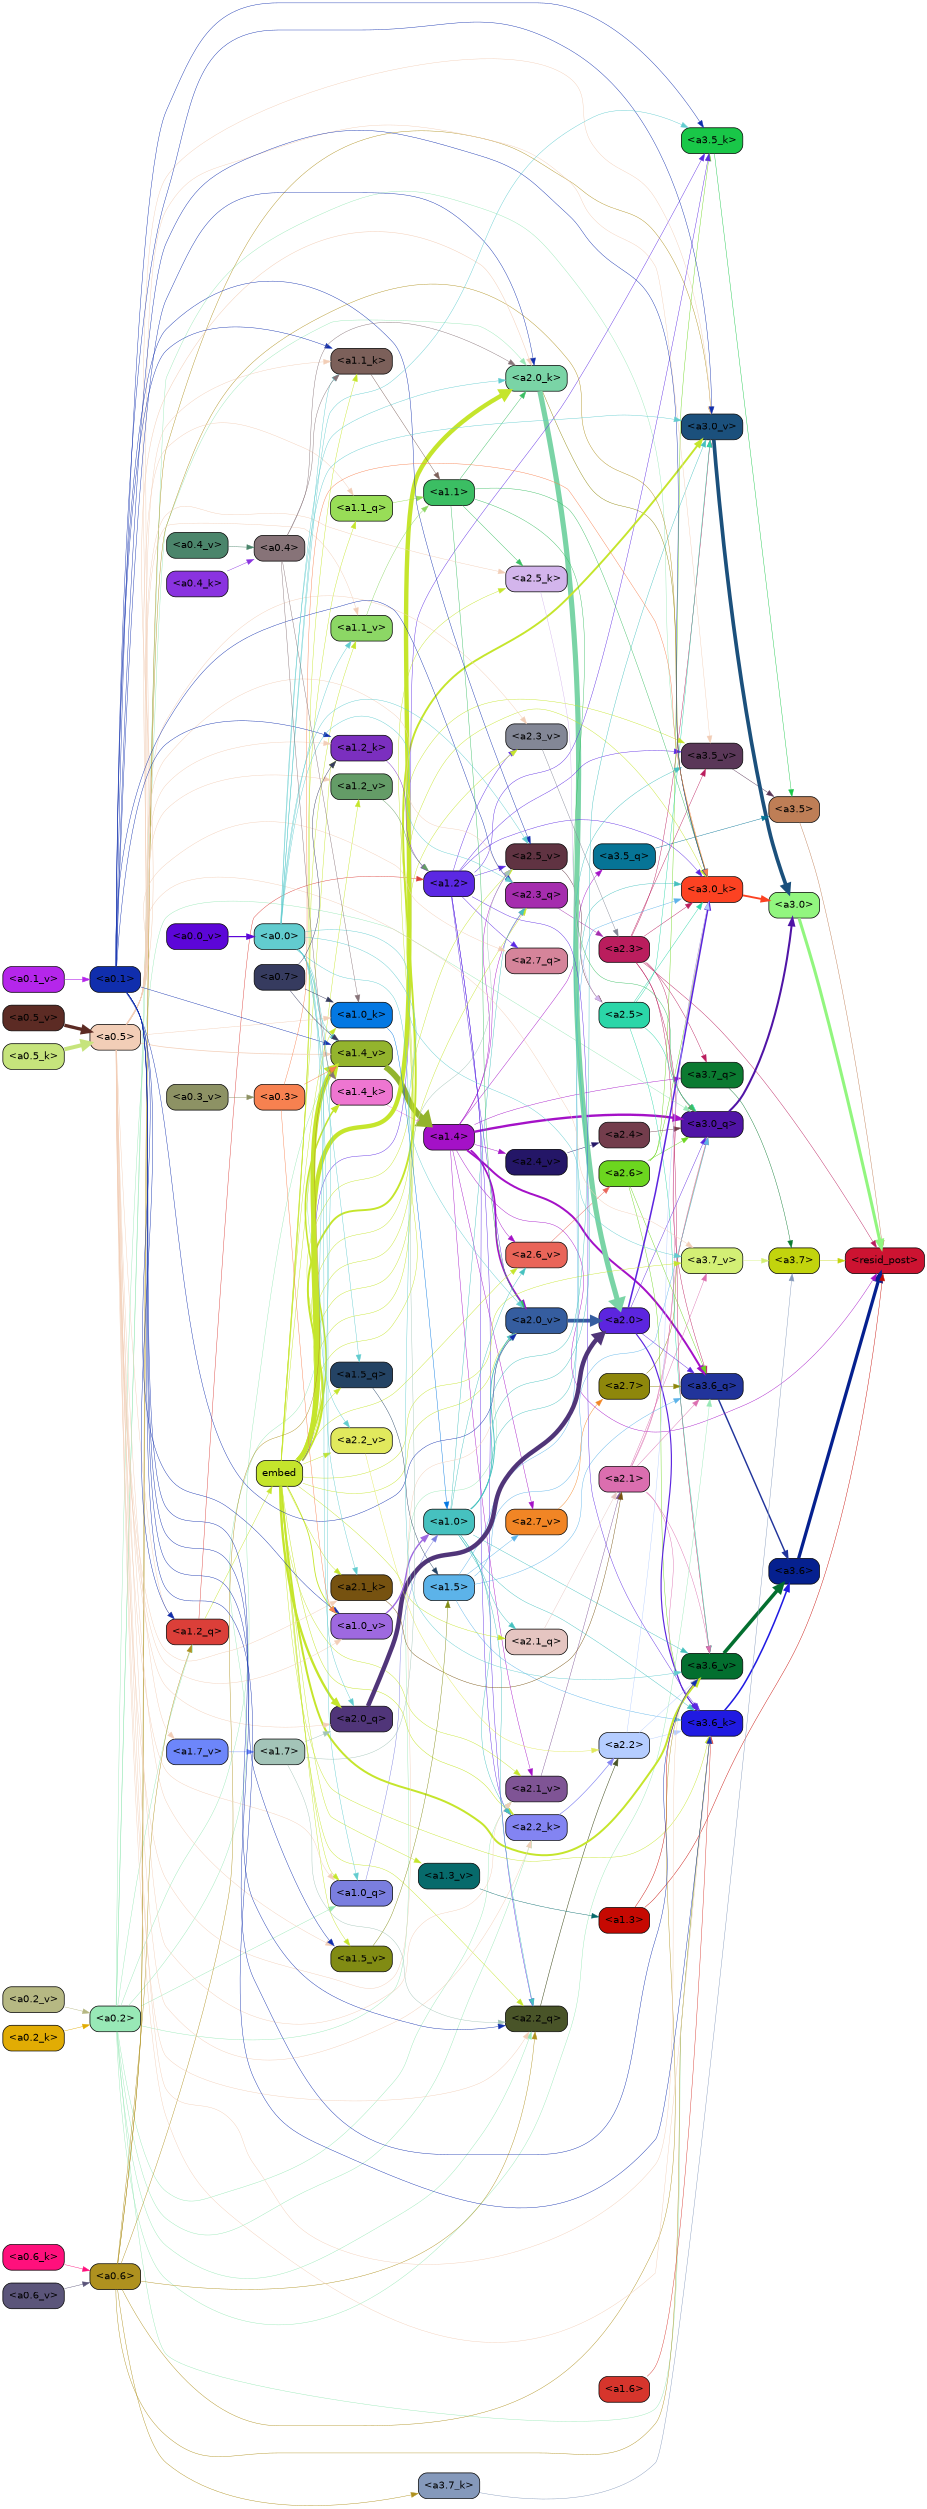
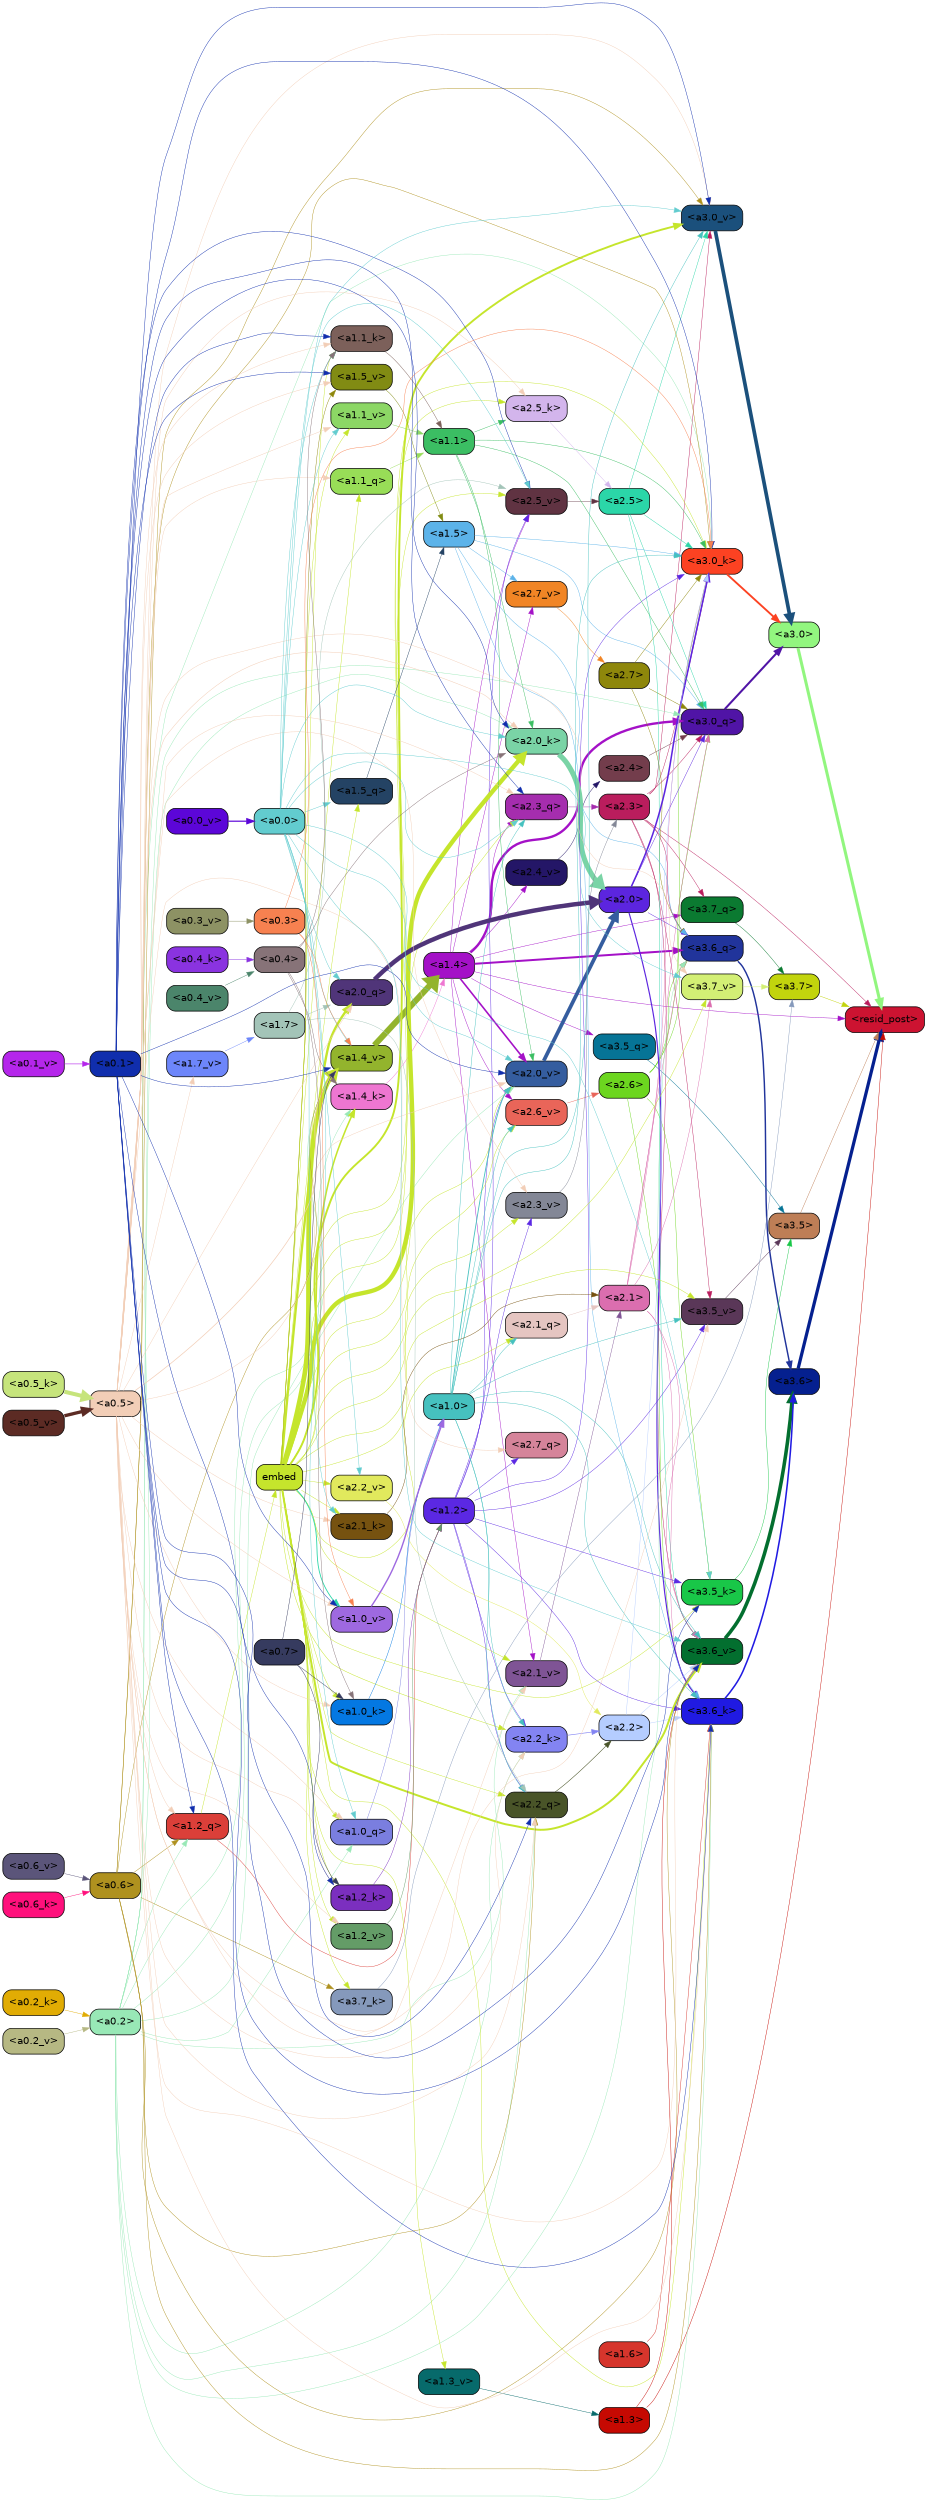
(656, 528) -> (666, 621)
(412, 687) -> (443, 1678)
(311, 1547) -> (317, 1545)
(303, 1716) -> (305, 929)
none -> (307, 1839)
